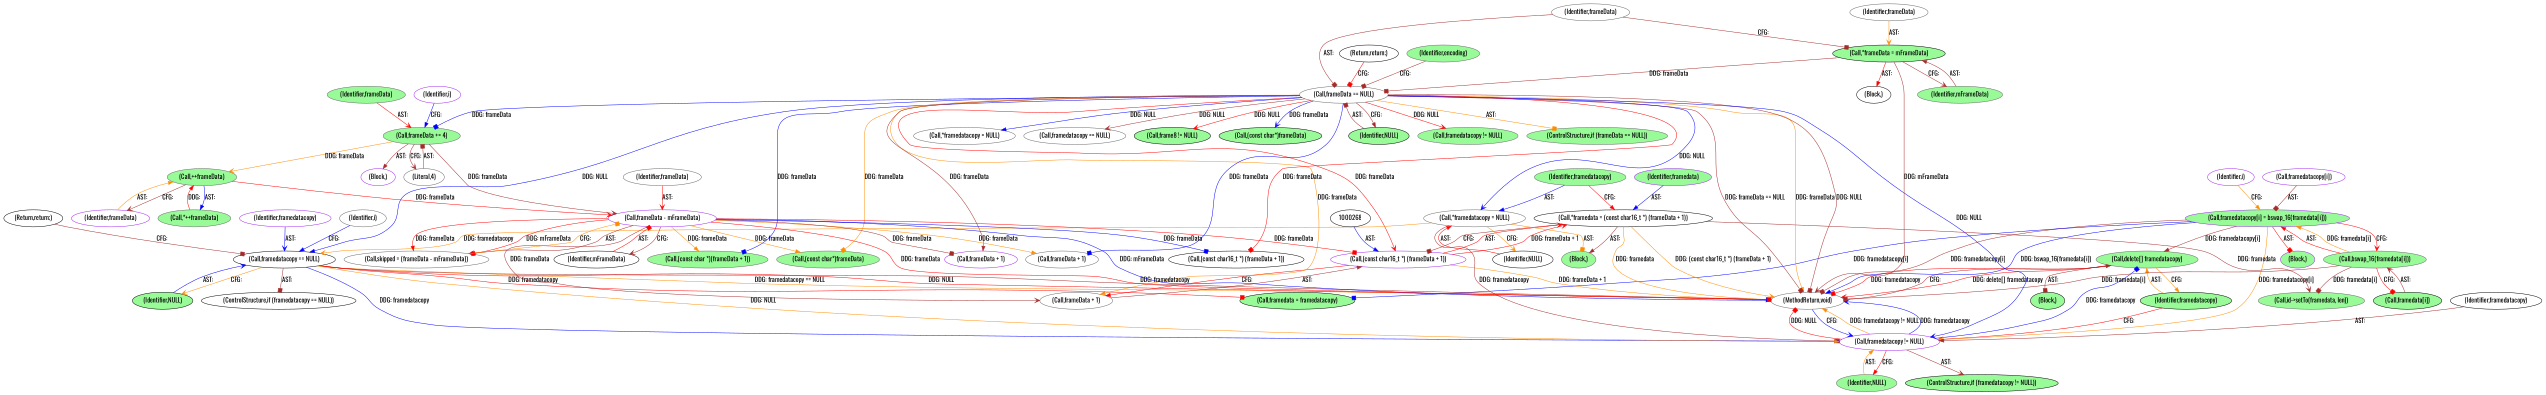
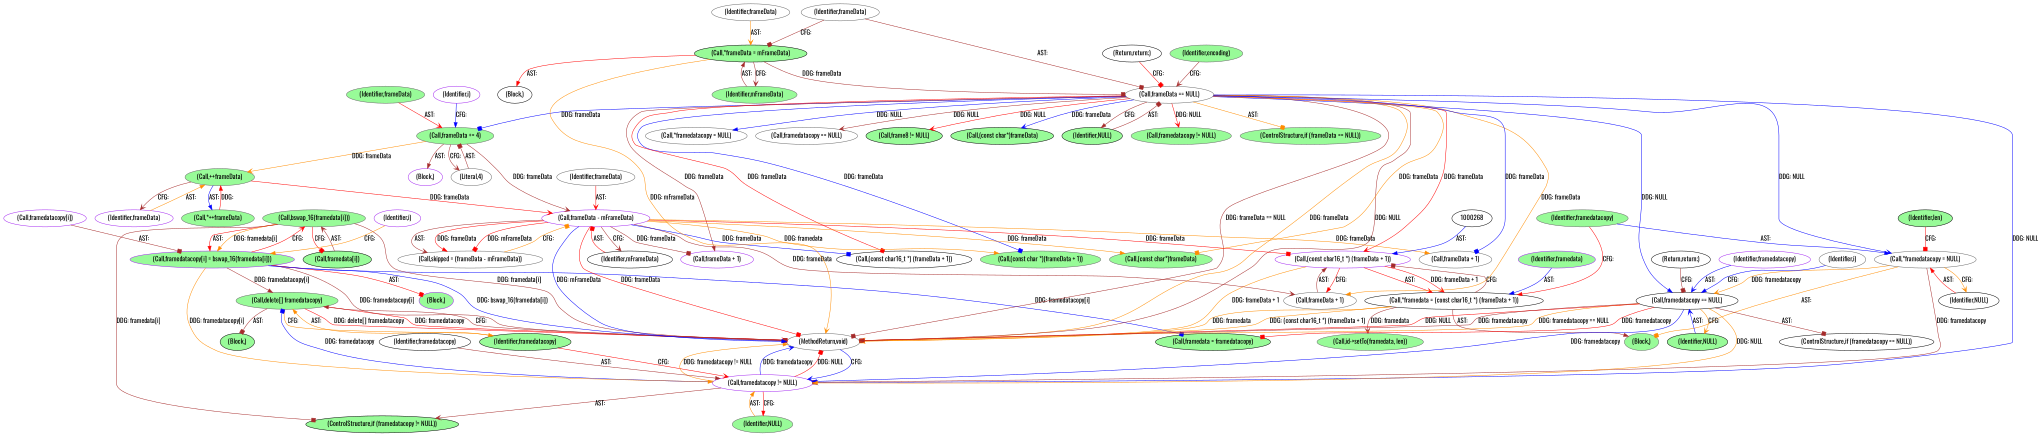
(1396, 73) -> (1189, 72)
(1904, 208) -> (644, 176)
none -> (1925, 218)
(708, 239) -> (804, 239)
(2334, 276) -> (117, 331)
